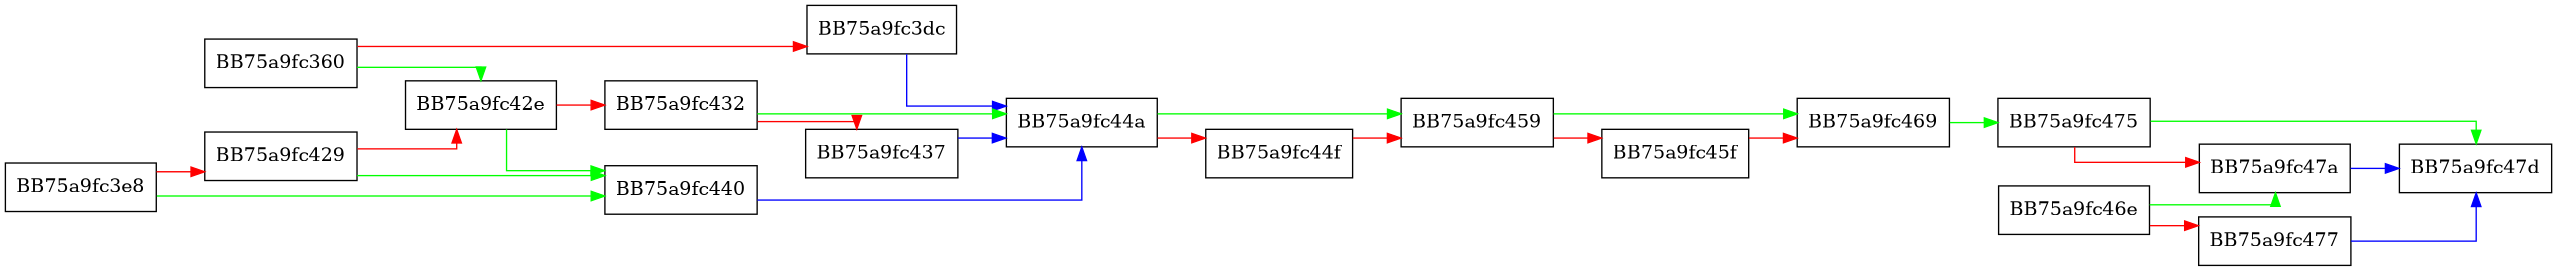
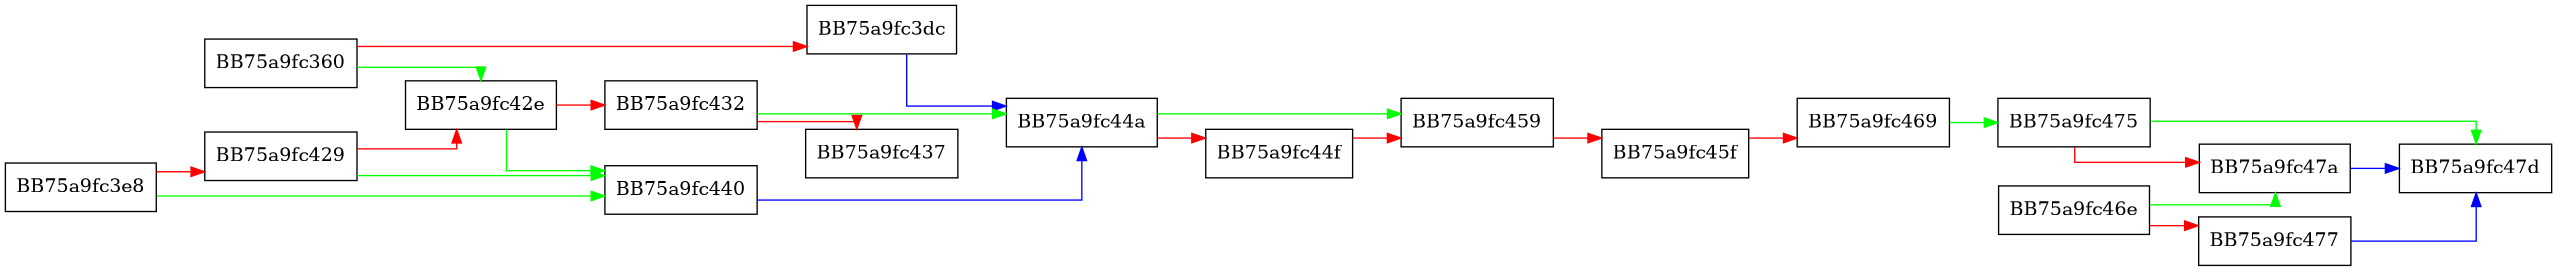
(1669, 114) -> none
(975, 138) -> none
